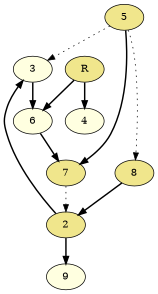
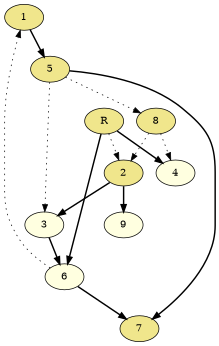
none -> (24, 17)
none -> (164, 144)
(66, 195) -> (113, 144)
(103, 197) -> (143, 143)
